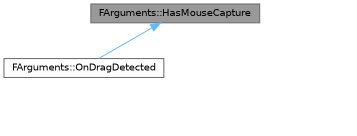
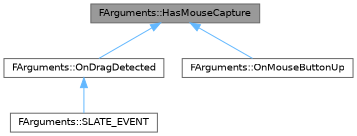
none -> (268, 68)
none -> (84, 123)
